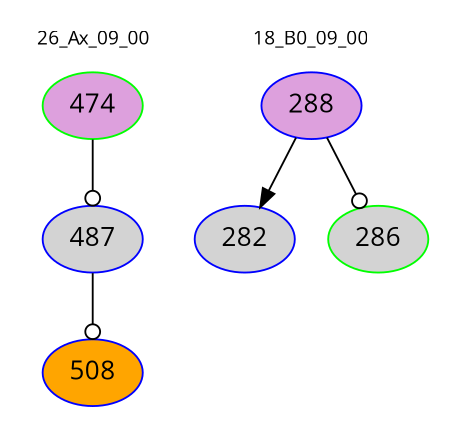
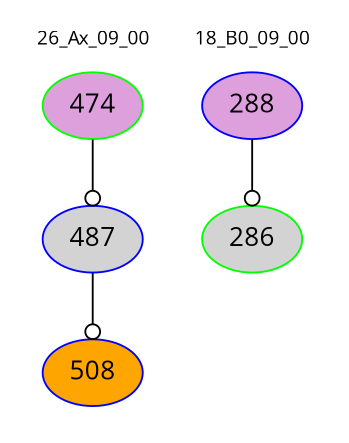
(245, 239) -> none
